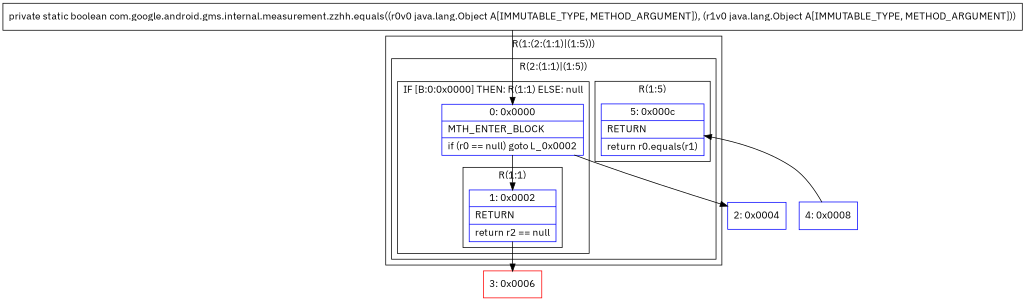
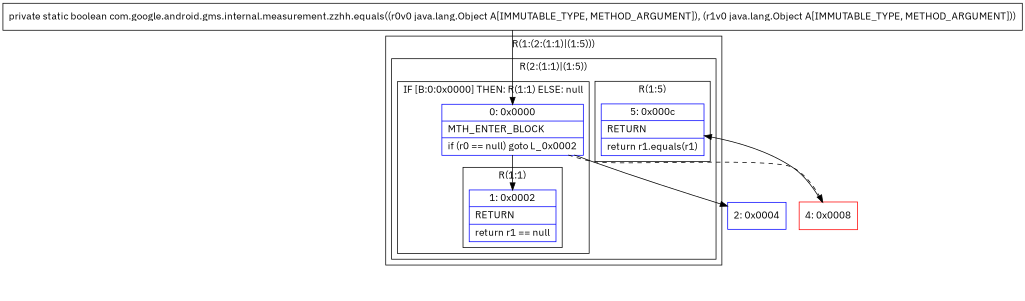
(653, 147) -> (653, 147)
none -> (726, 162)
(828, 216) -> (828, 216)
(513, 233) -> (513, 233)
(513, 284) -> none
